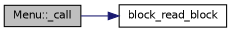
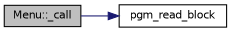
(173, 16) -> (173, 16)
